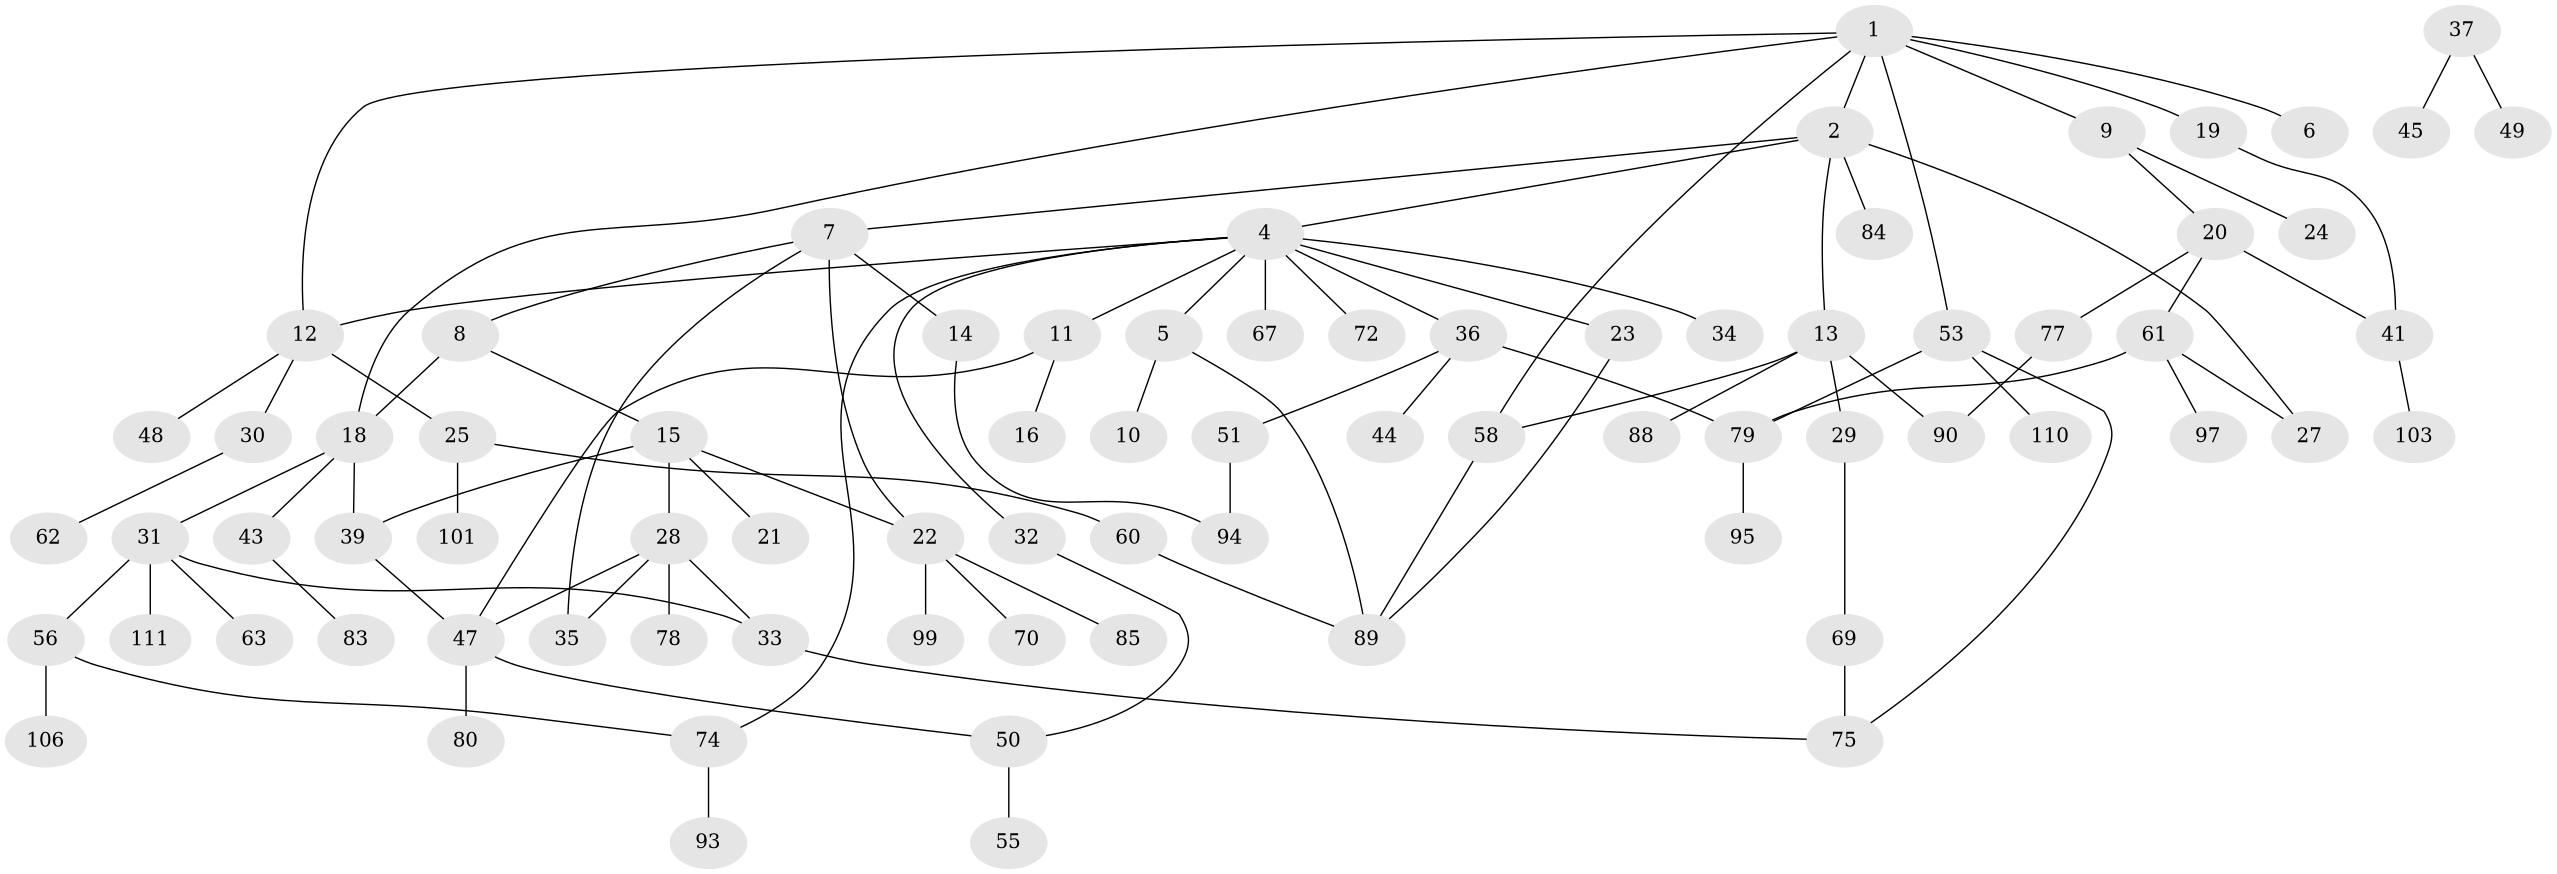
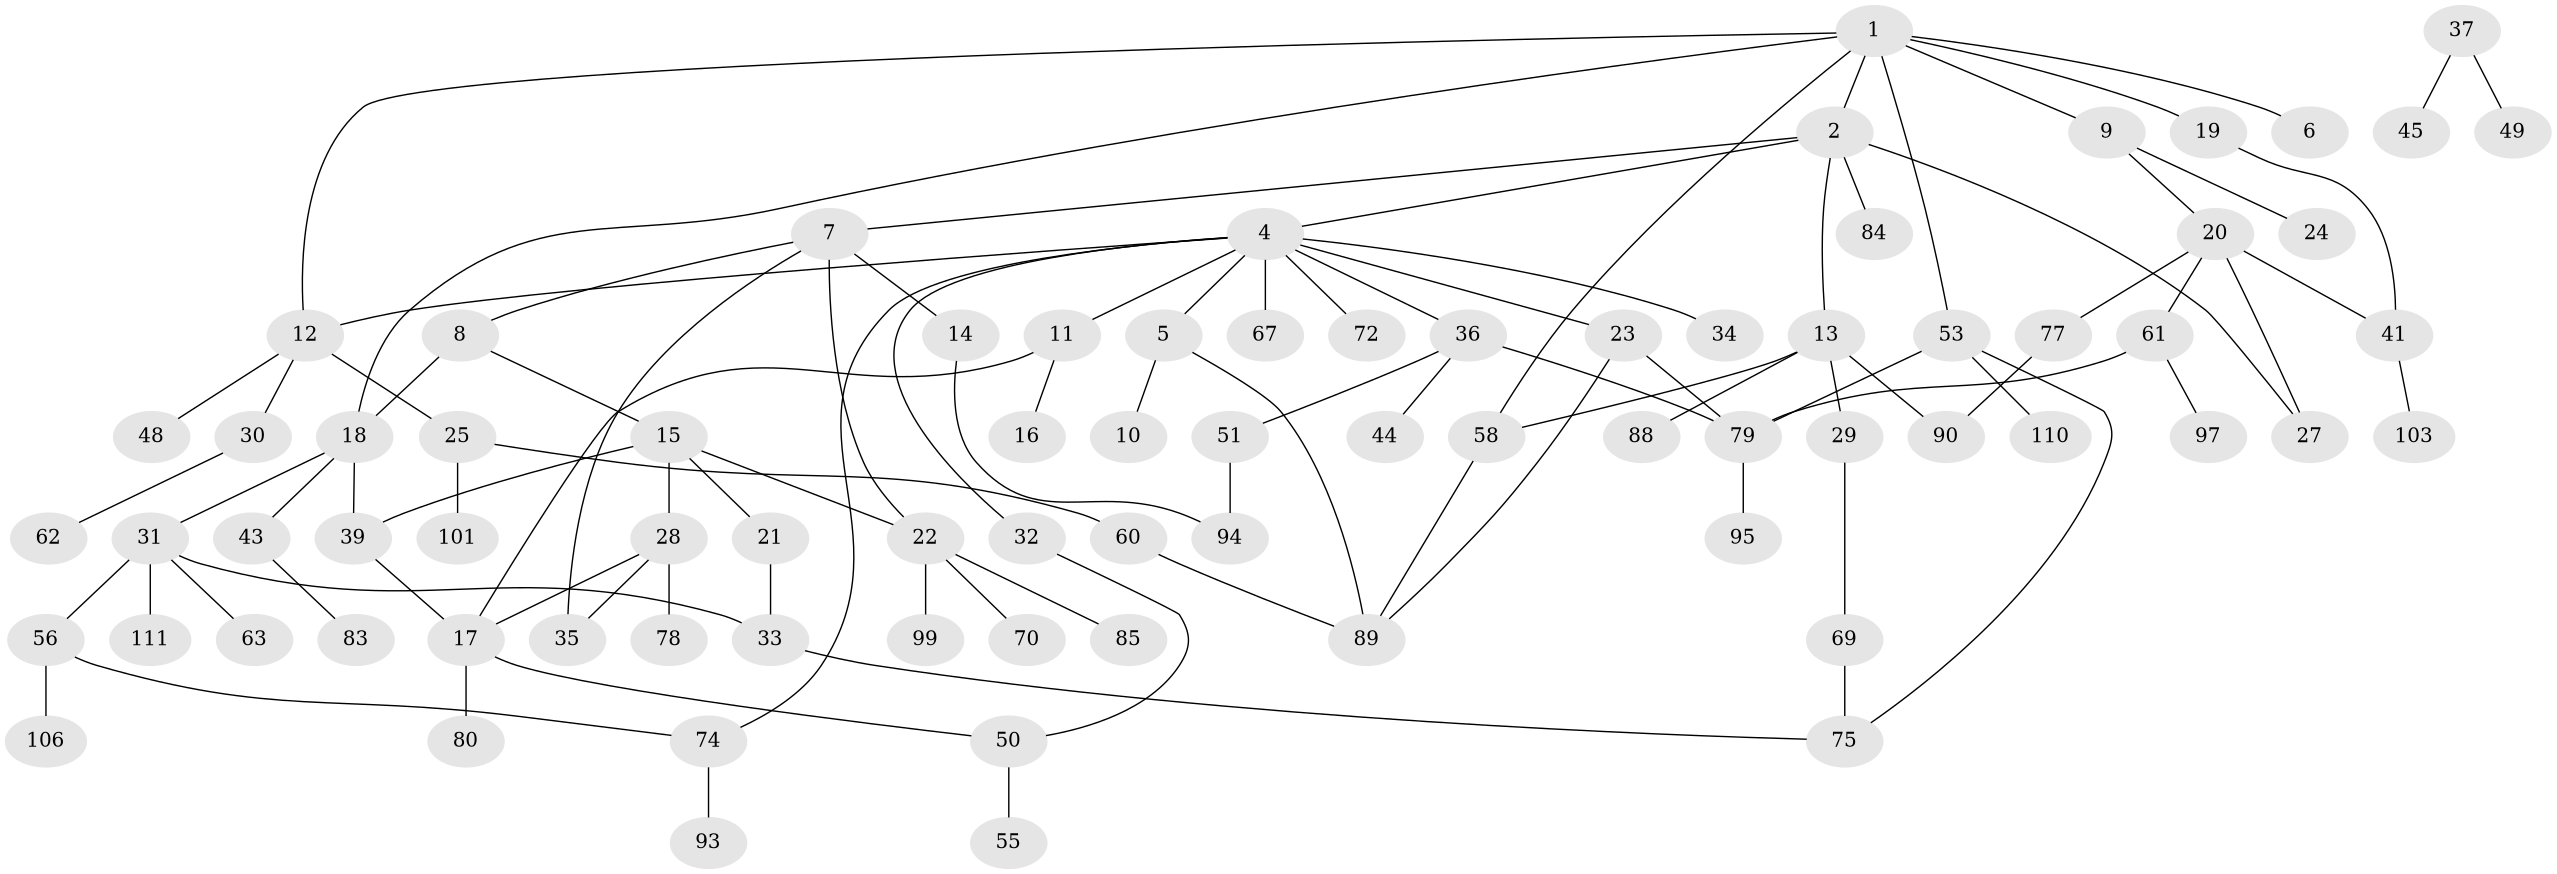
none -> (1676, 380)
(2233, 386) -> (2264, 335)
(720, 589) -> (771, 589)
(466, 640) -> (466, 640)
